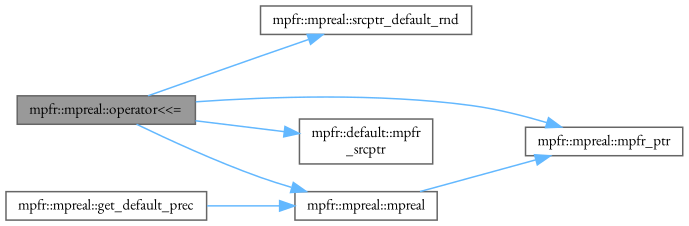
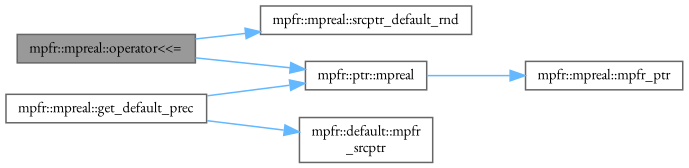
(372, 98) -> none
(240, 126) -> (245, 125)
(366, 206) -> (366, 76)
